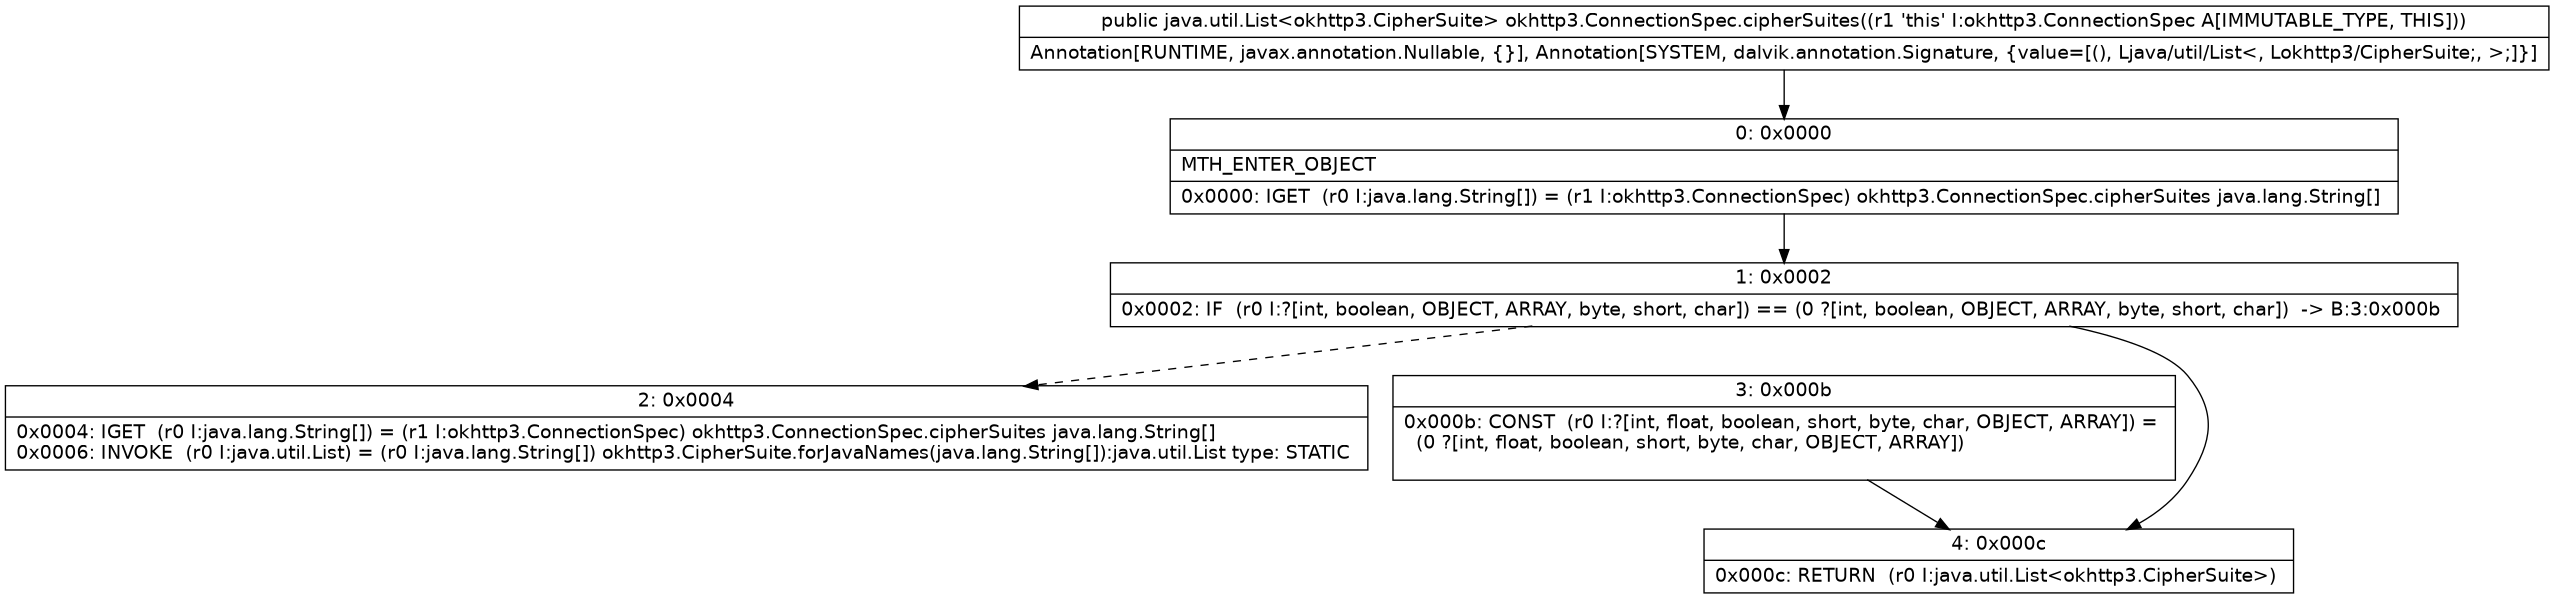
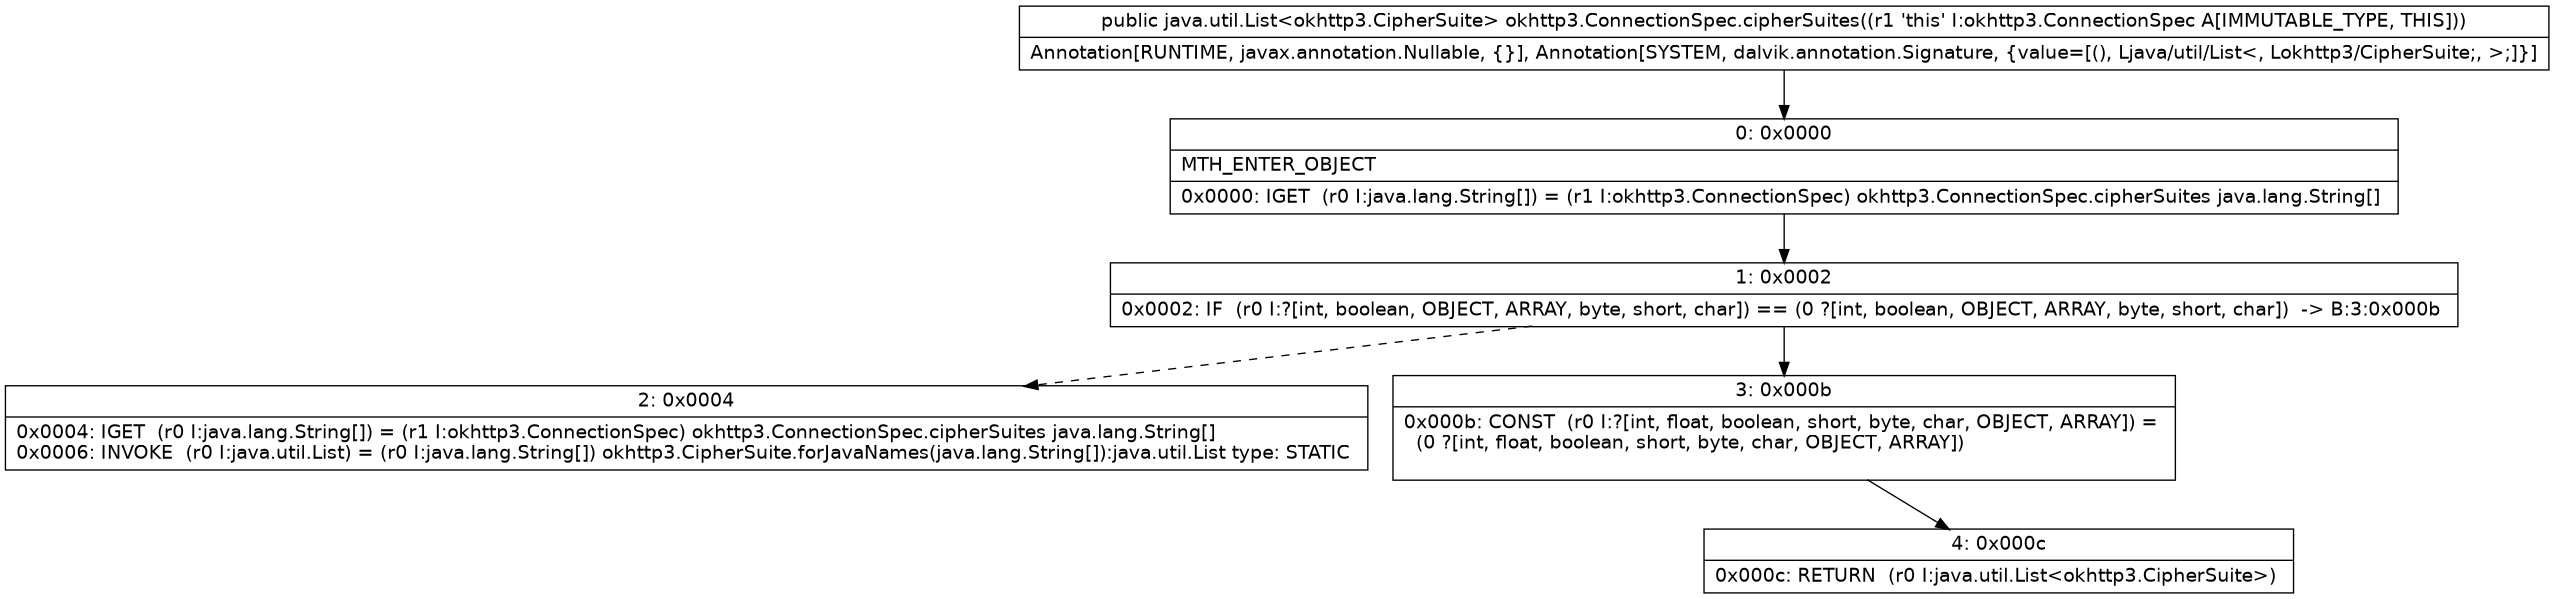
(2201, 397) -> (1784, 344)
